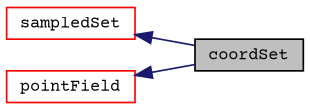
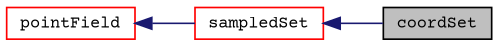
(173, 68) -> (174, 23)
